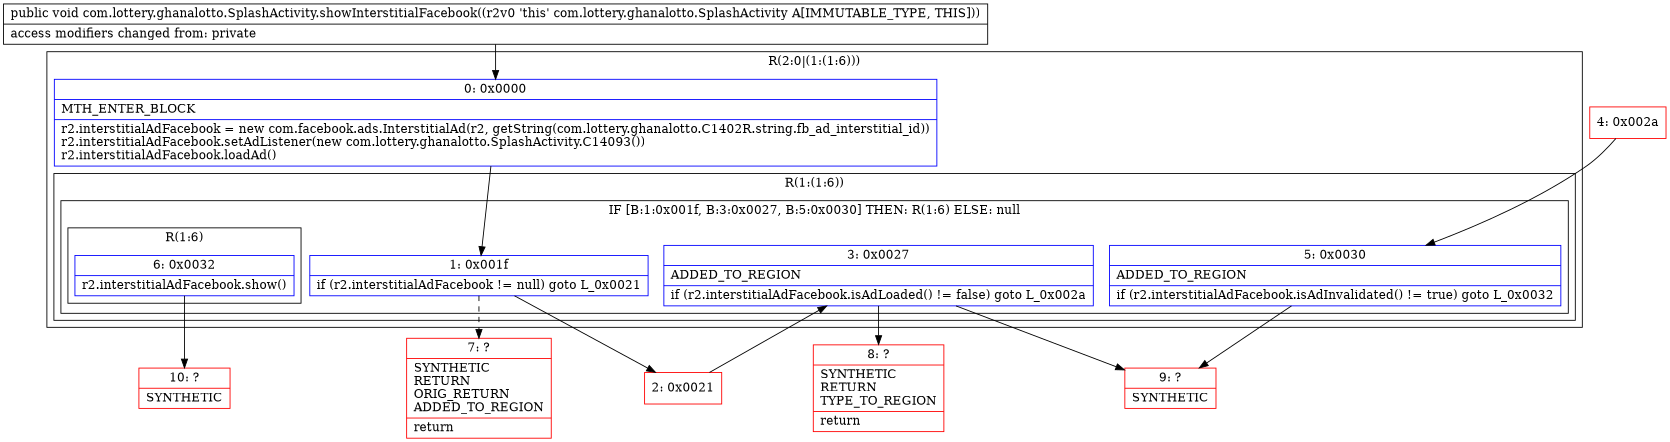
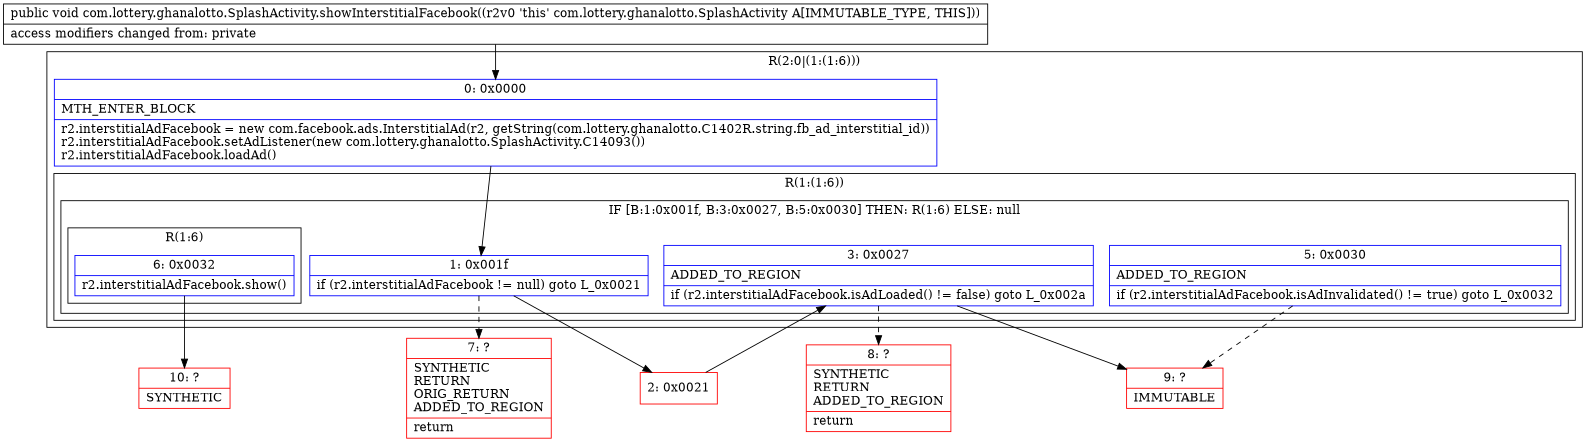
(1628, 123) -> none
(879, 321) -> (879, 321)
(1249, 334) -> (1251, 334)
(1170, 398) -> (1175, 398)
(879, 401) -> (879, 401)
